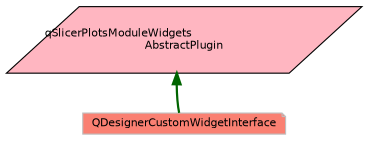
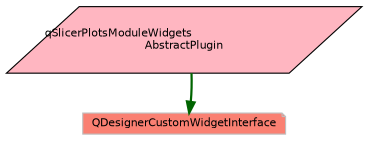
(177, 99) -> (192, 87)
